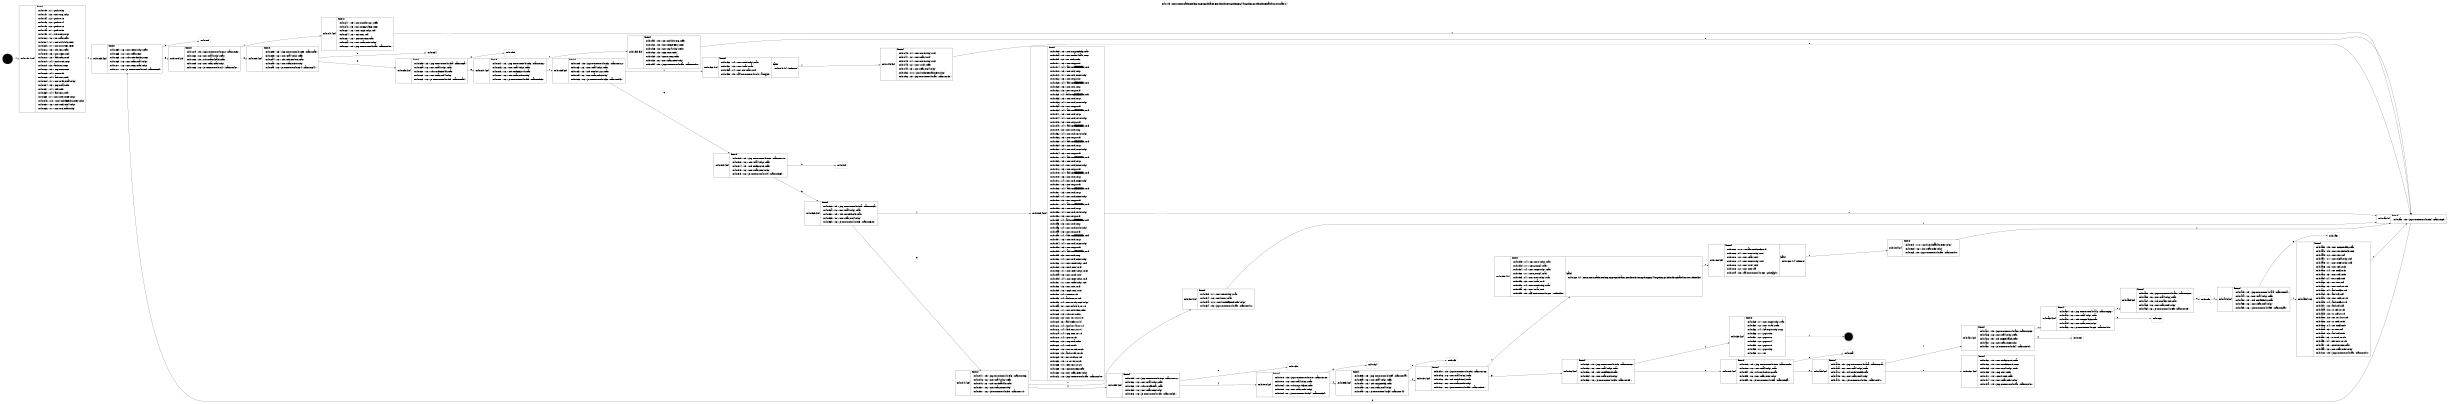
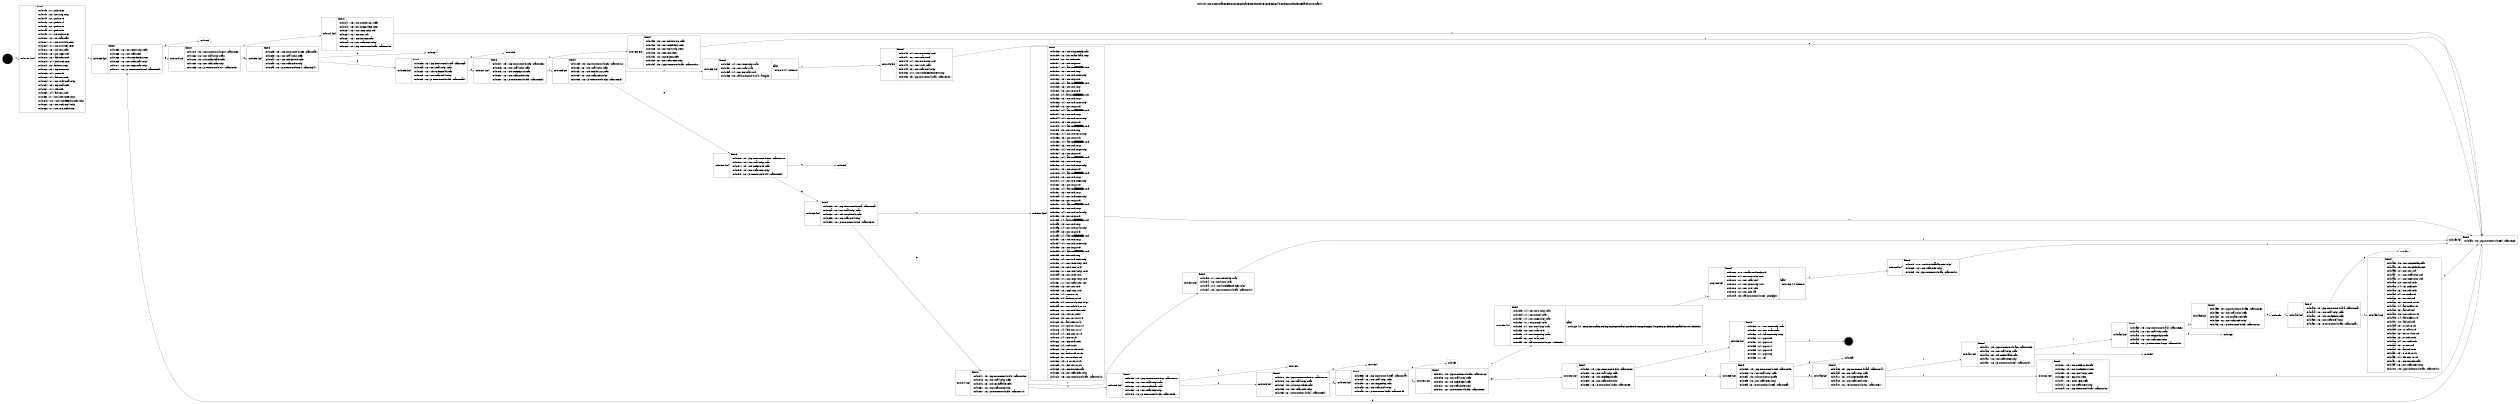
none -> (2344, 376)
